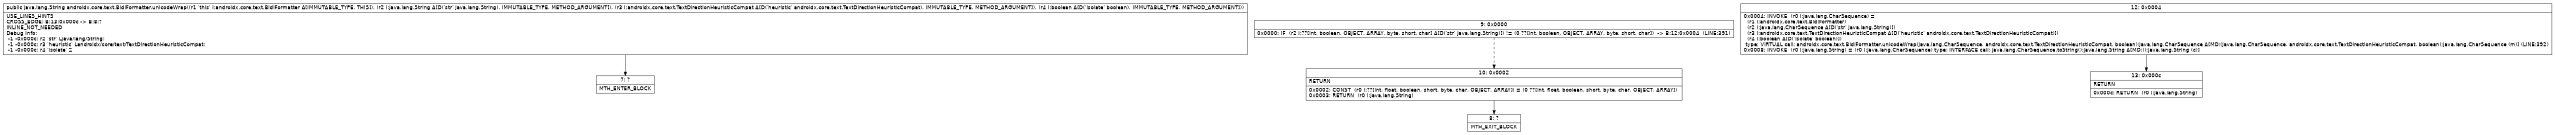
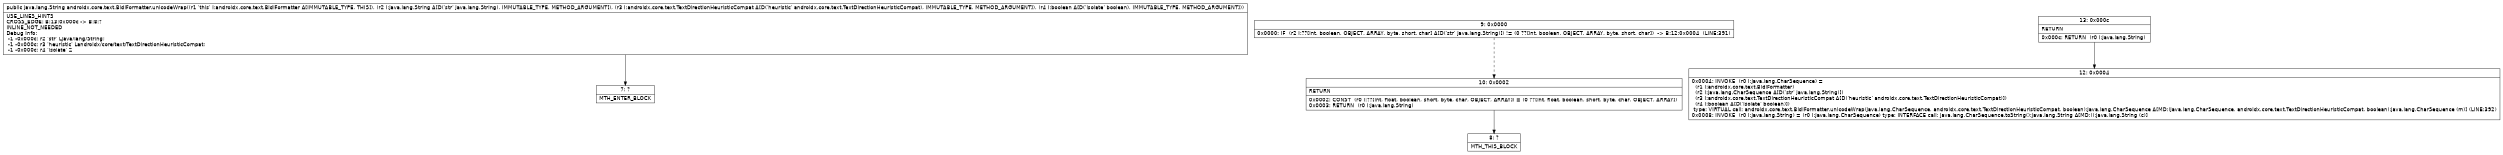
(2146, 61) -> (2094, 53)
(1494, 127) -> (1494, 147)
